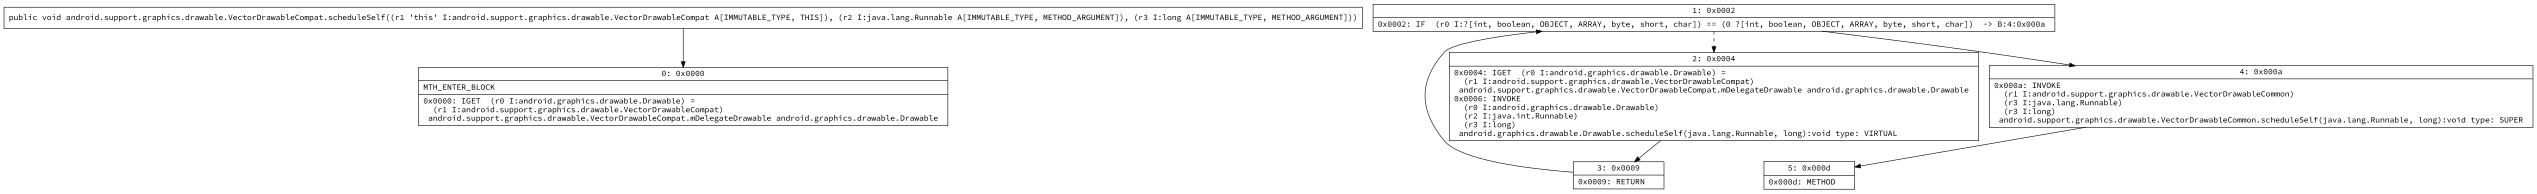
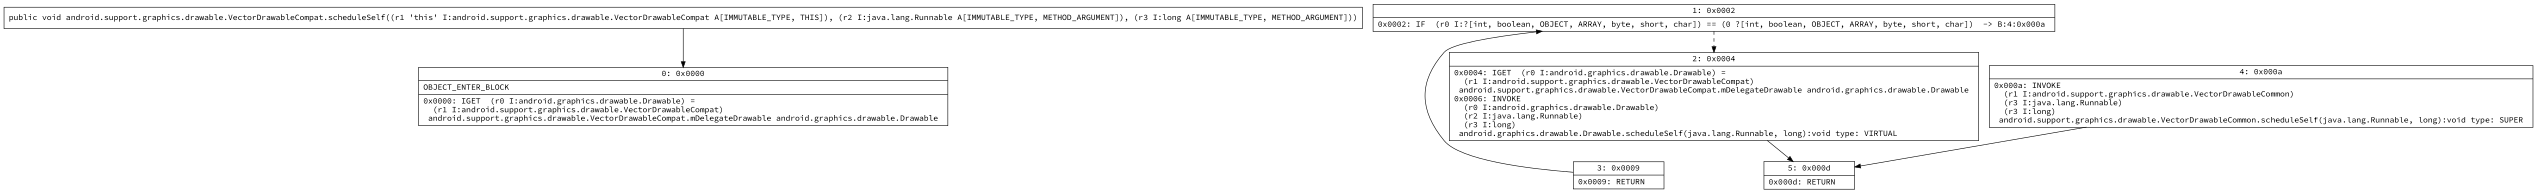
(1946, 47) -> none
(459, 87) -> (466, 87)
(1516, 116) -> (1518, 116)
(1650, 149) -> (1778, 149)
(1809, 182) -> (1809, 182)
